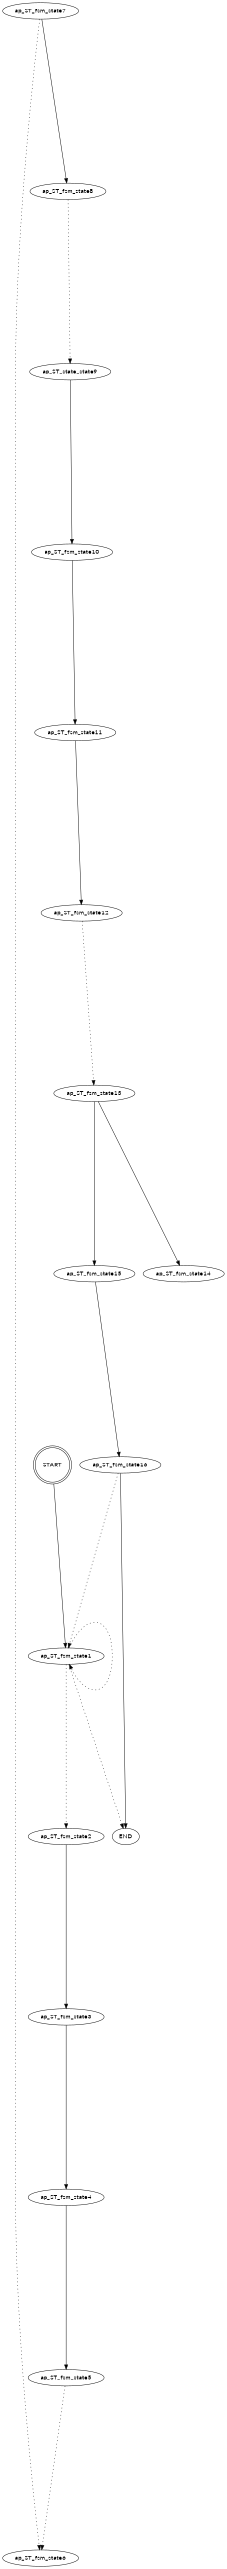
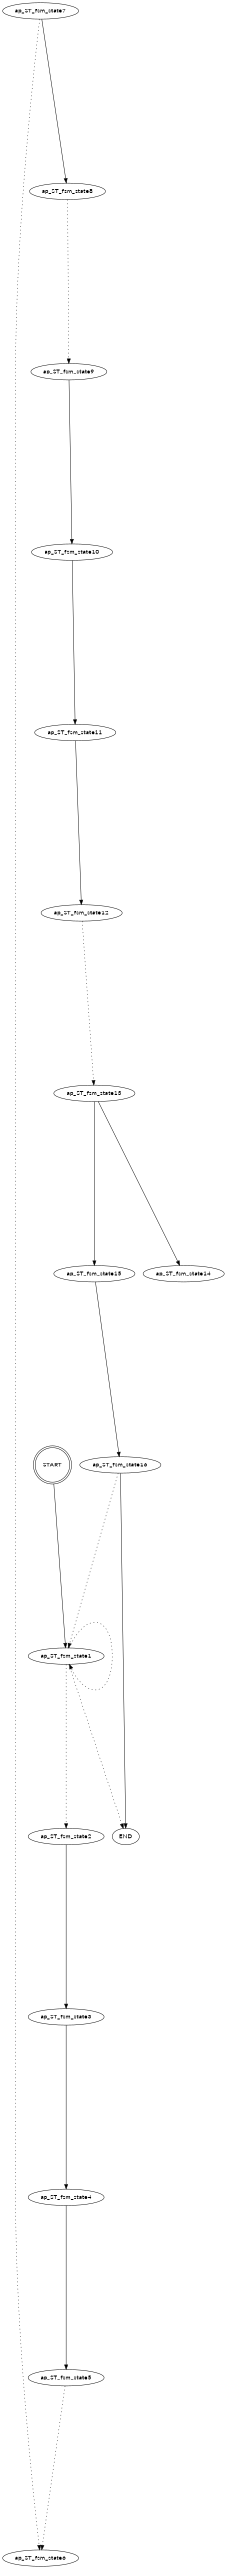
(70, 372) -> (69, 372)
